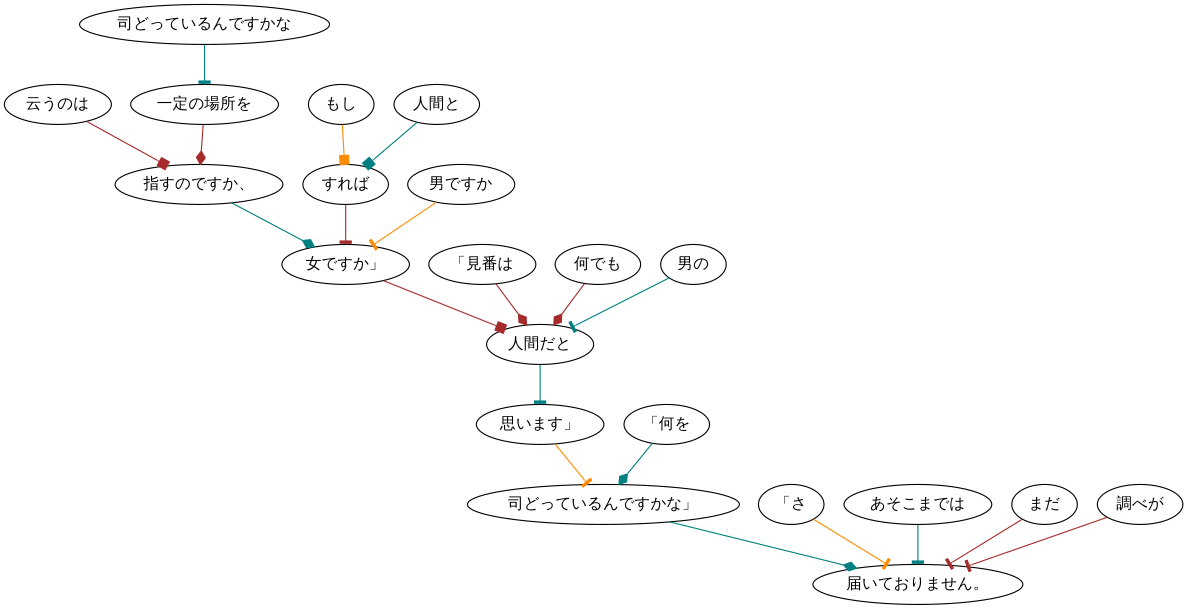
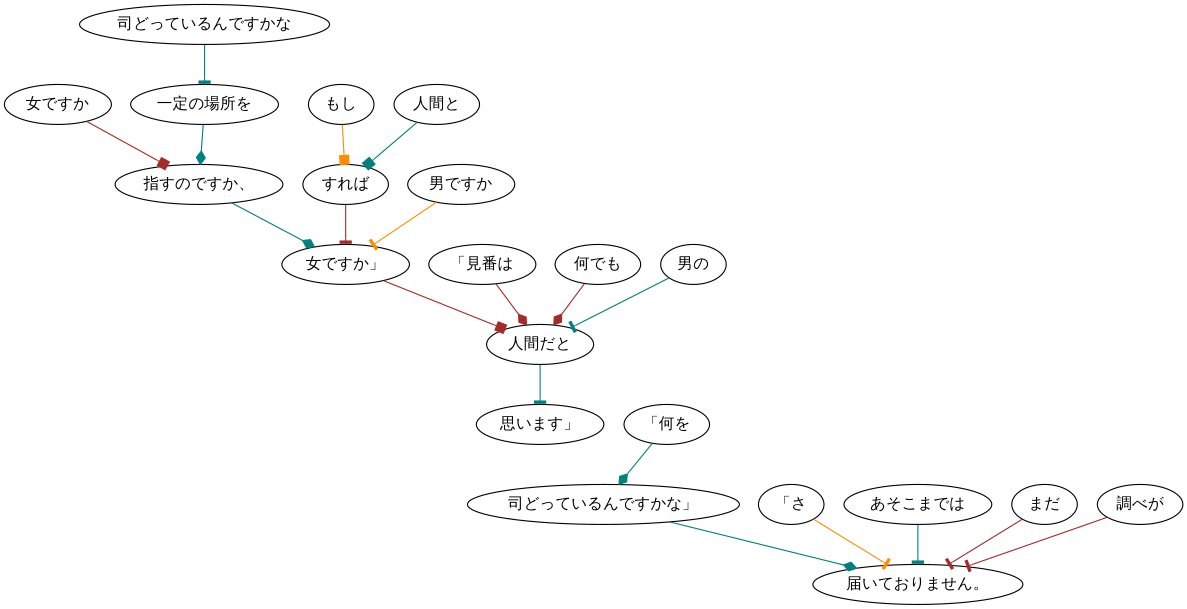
(58, 104) -> (58, 104)
(202, 138) -> (202, 138)
(570, 462) -> none
